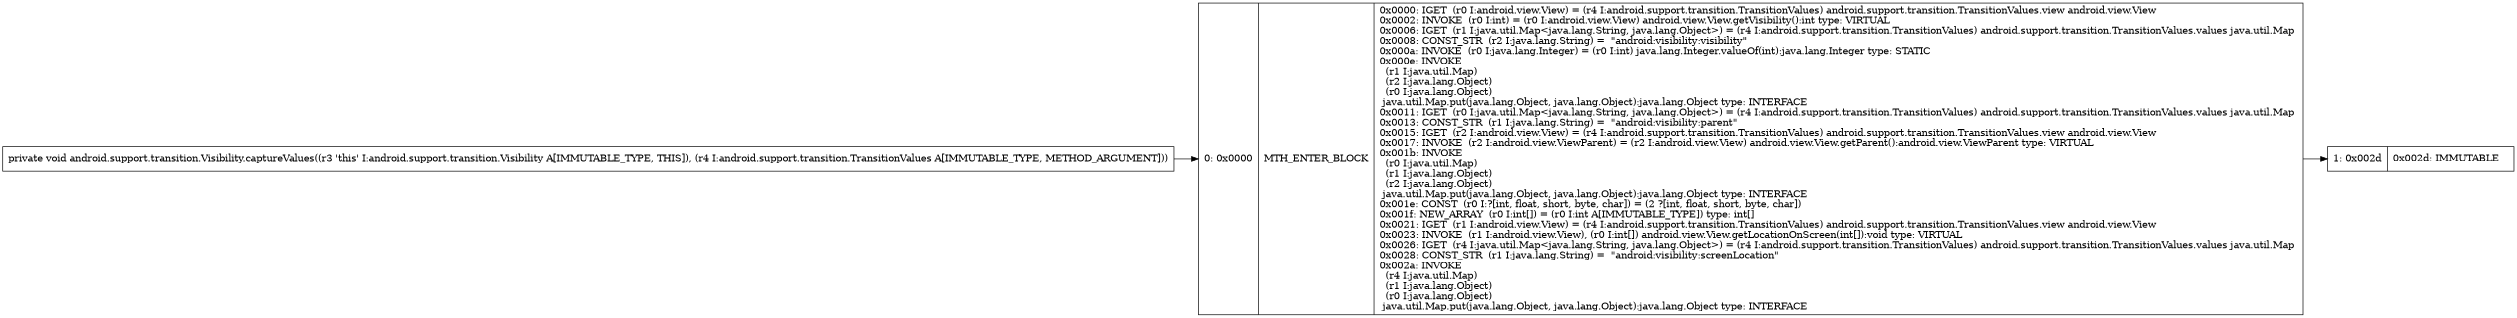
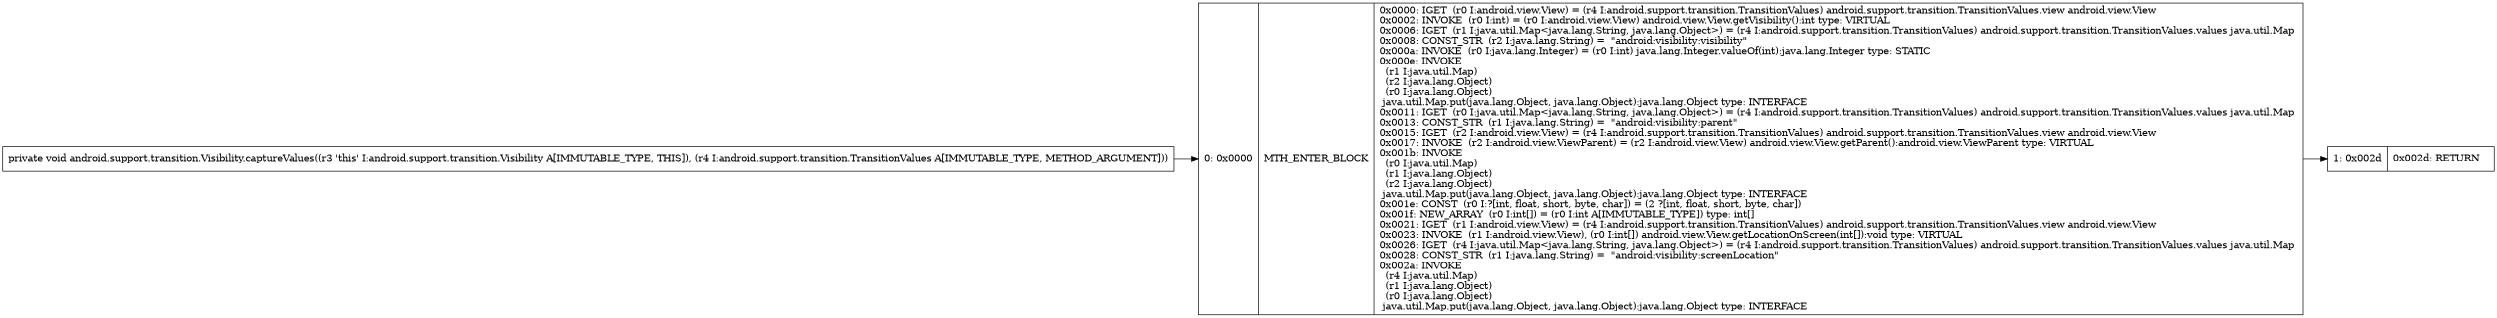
(2451, 159) -> (2441, 159)
